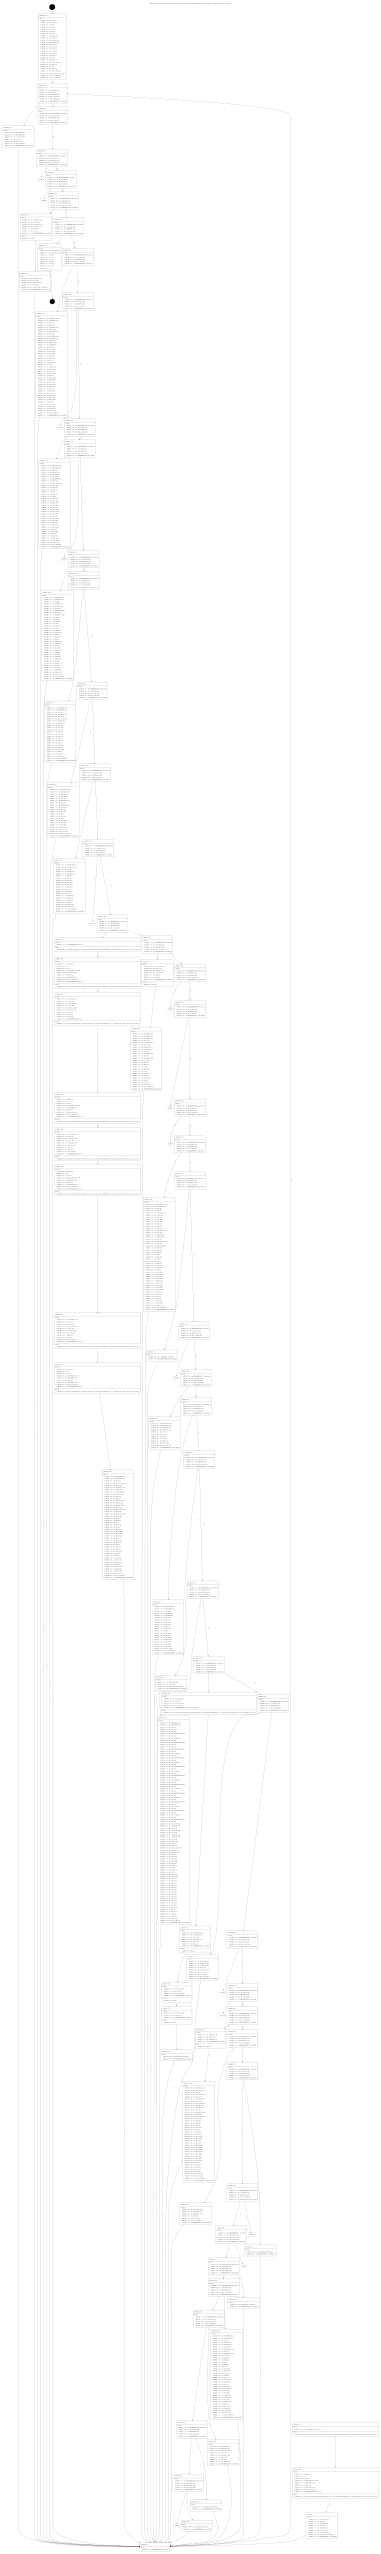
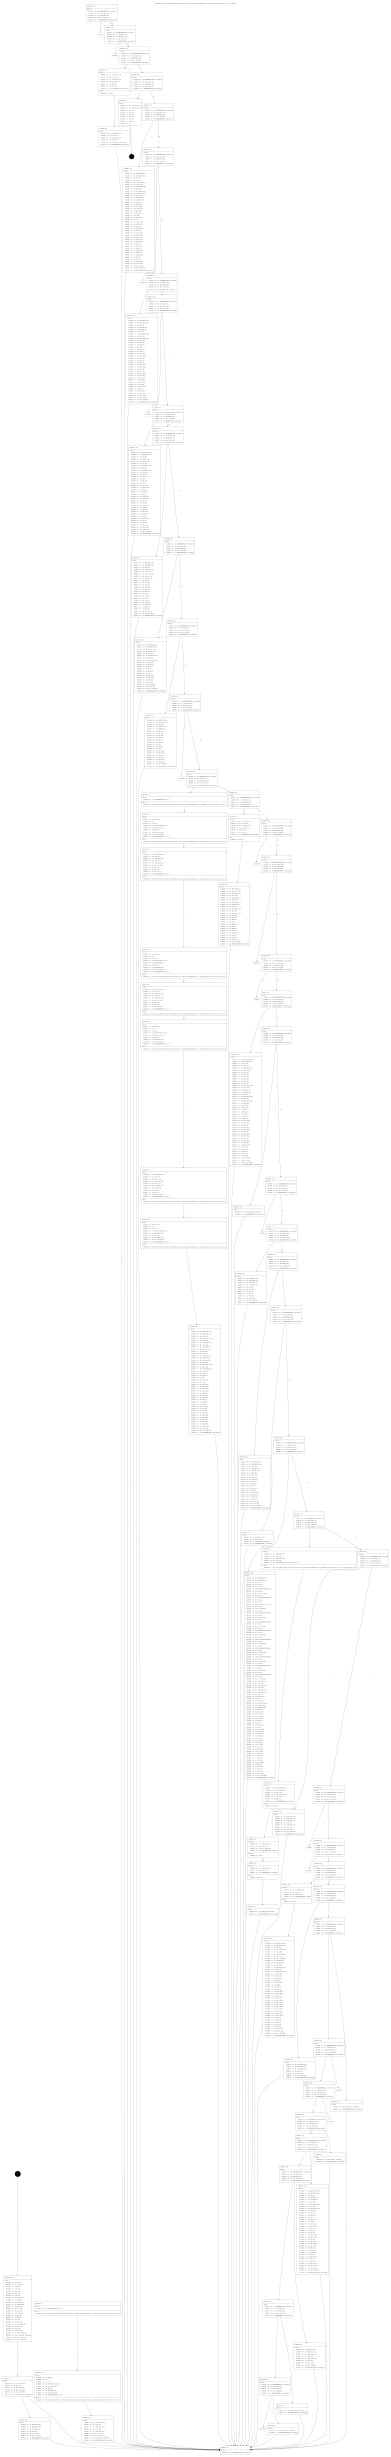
(52, 116) -> none
